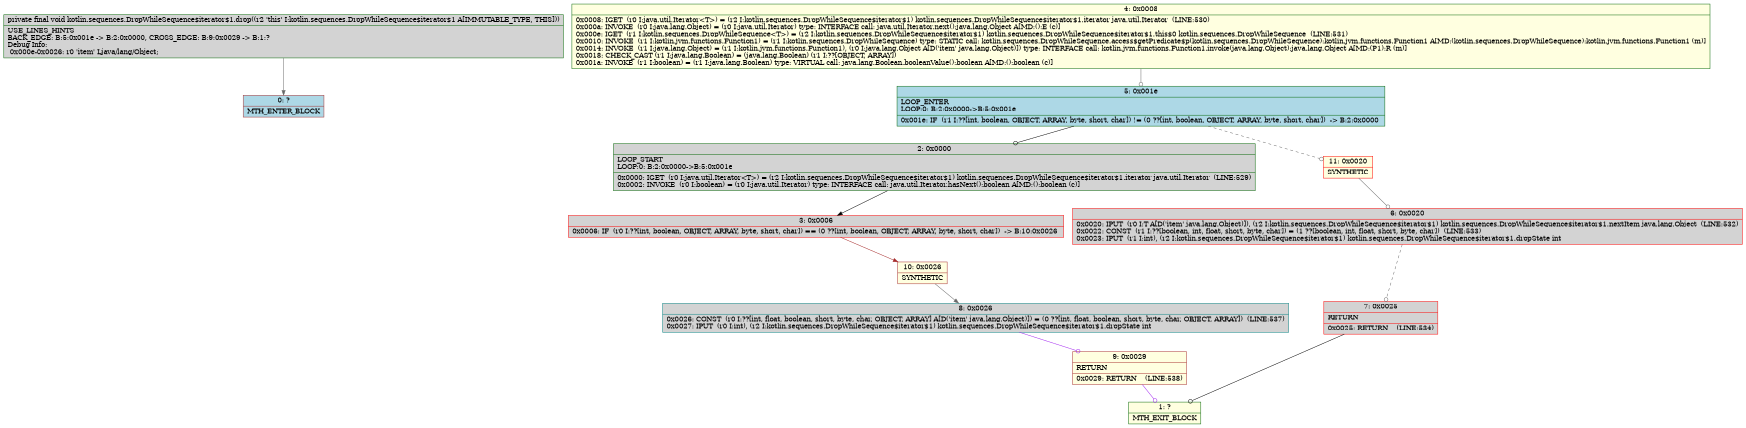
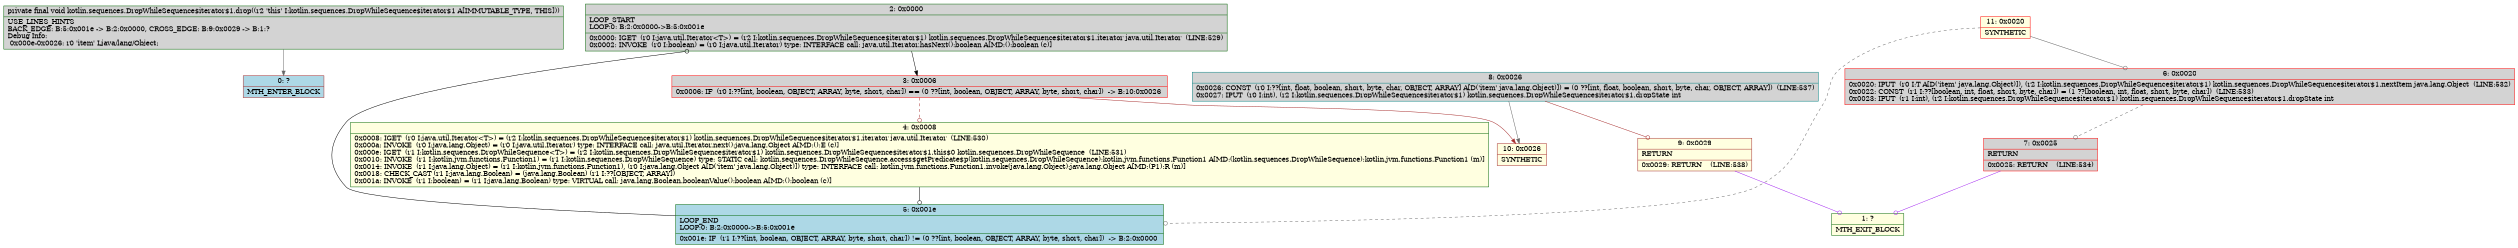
(1141, 76) -> (920, 194)
(925, 102) -> (699, 221)
none -> (920, 108)
(1264, 142) -> (1611, 209)
(945, 292) -> (1513, 120)
(1048, 341) -> (1596, 119)
(1268, 367) -> (1949, 192)
